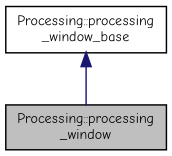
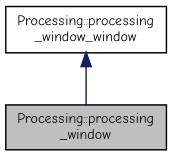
(86, 30) -> (86, 30)
